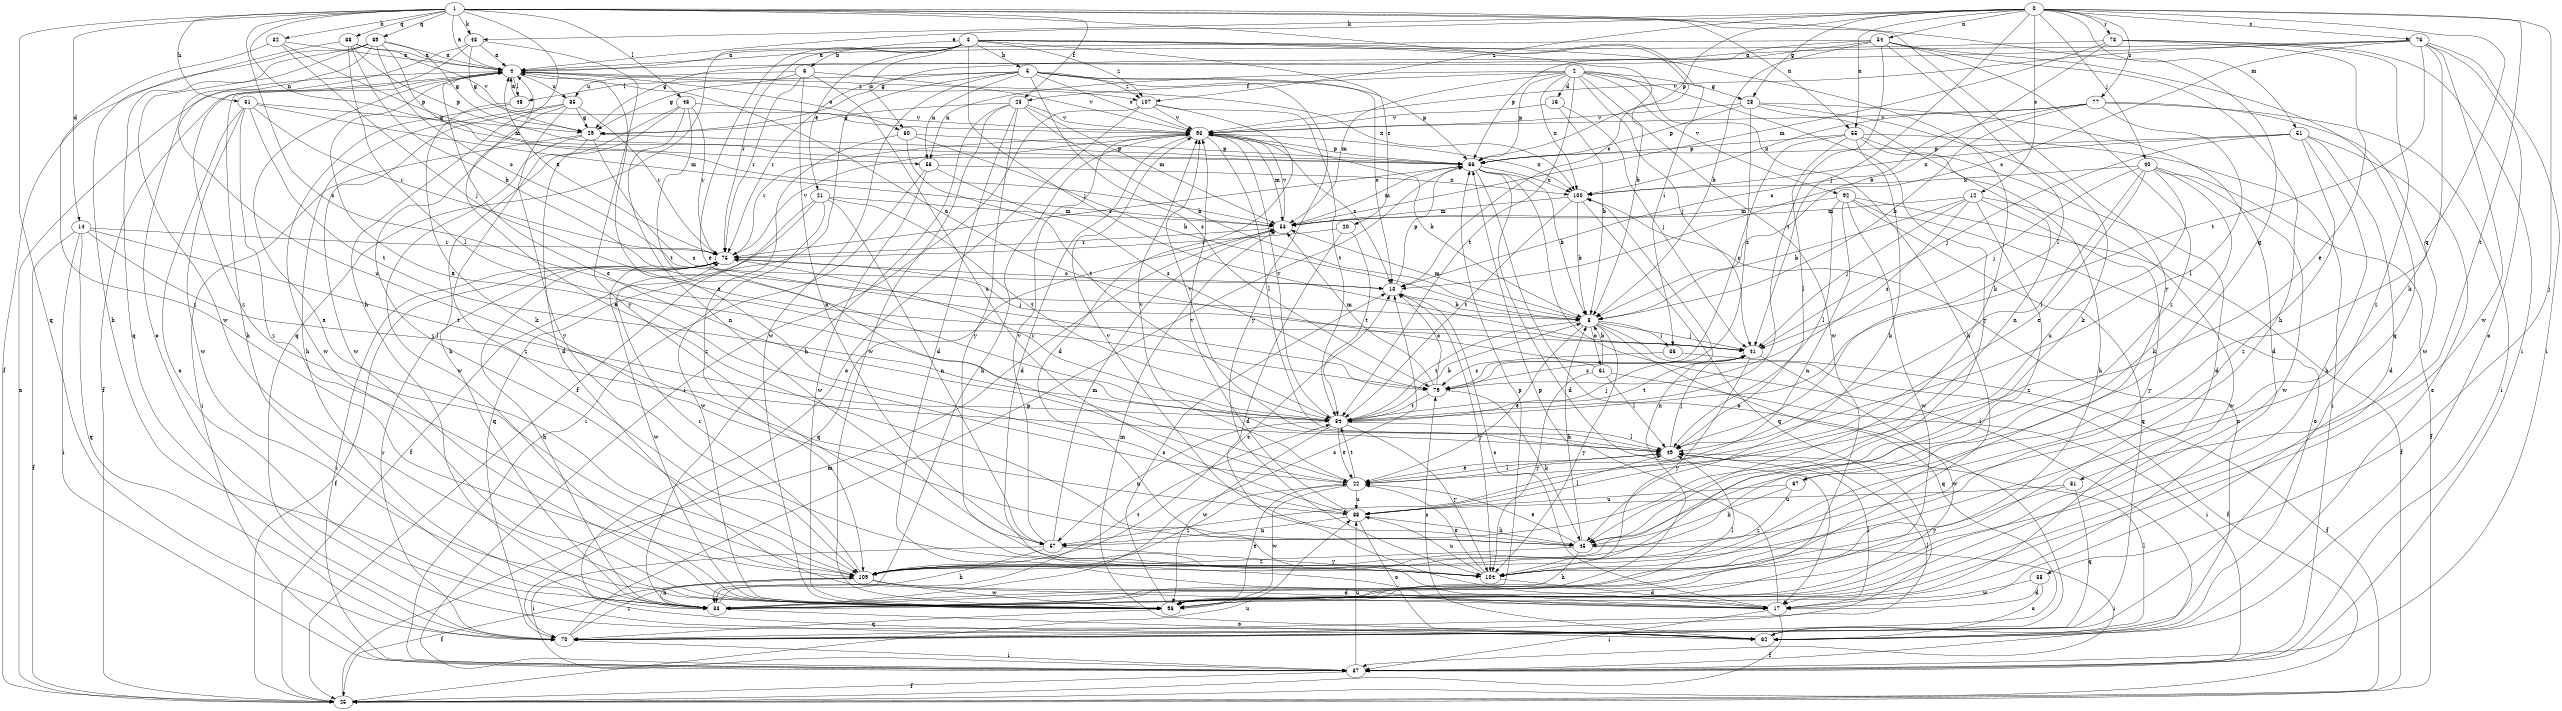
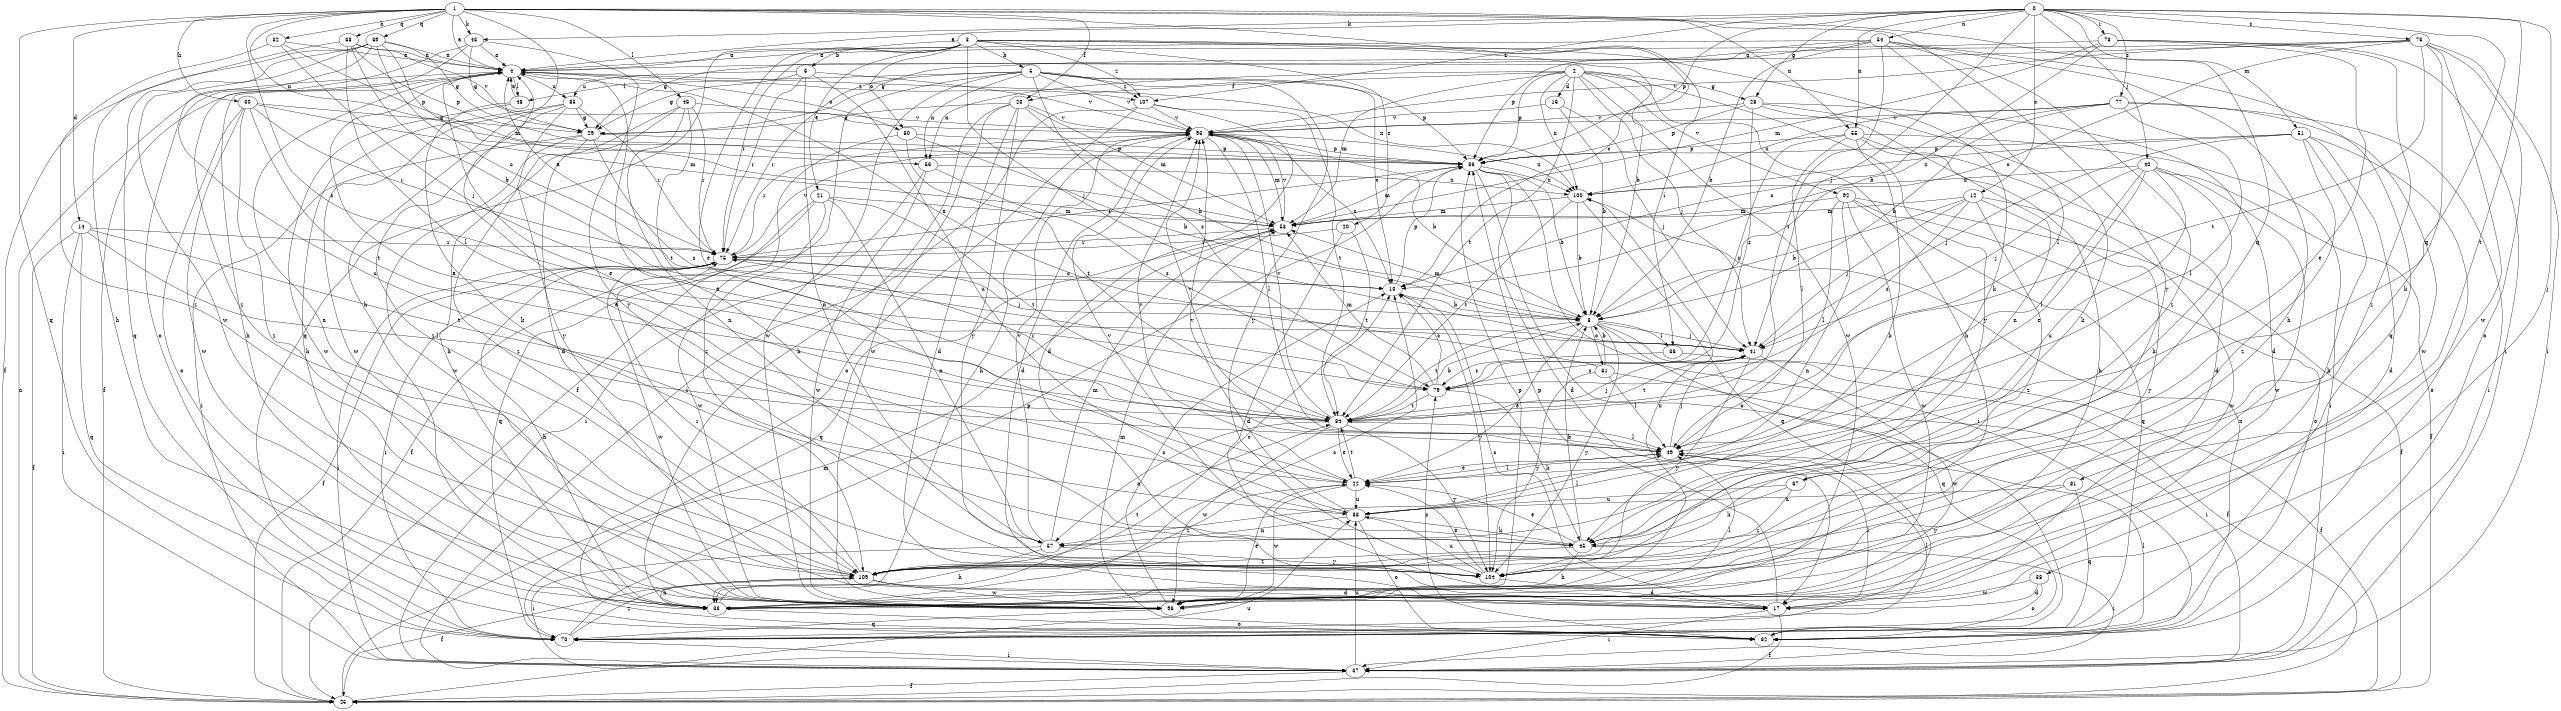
(248, 102) -> (248, 102)
(1131, 102) -> (1129, 102)
